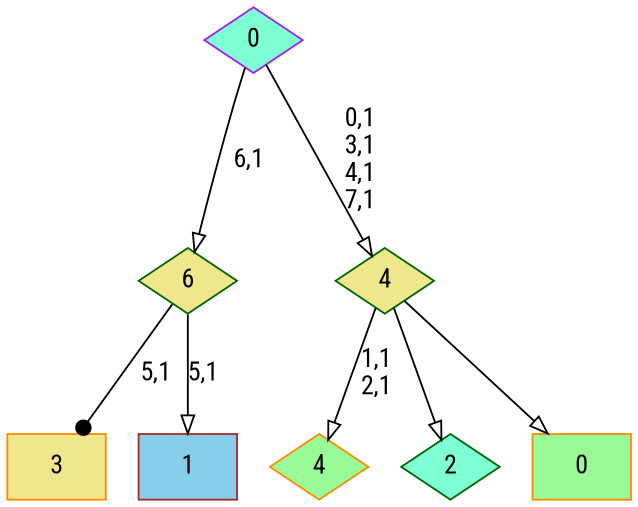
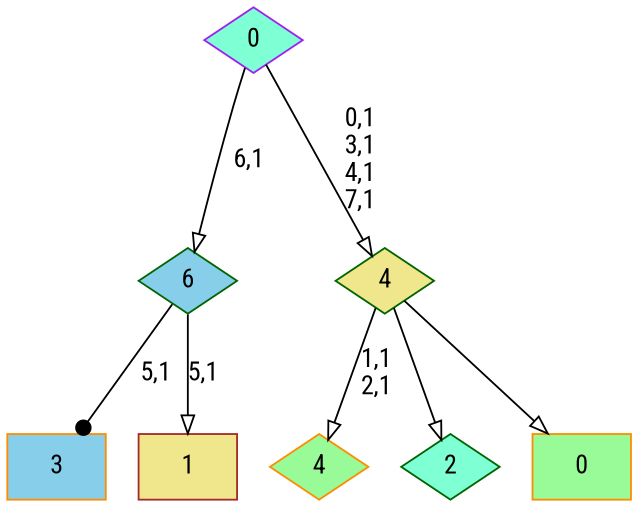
(188, 281) -> (188, 281)
(57, 467) -> (57, 467)
(188, 467) -> (188, 467)
